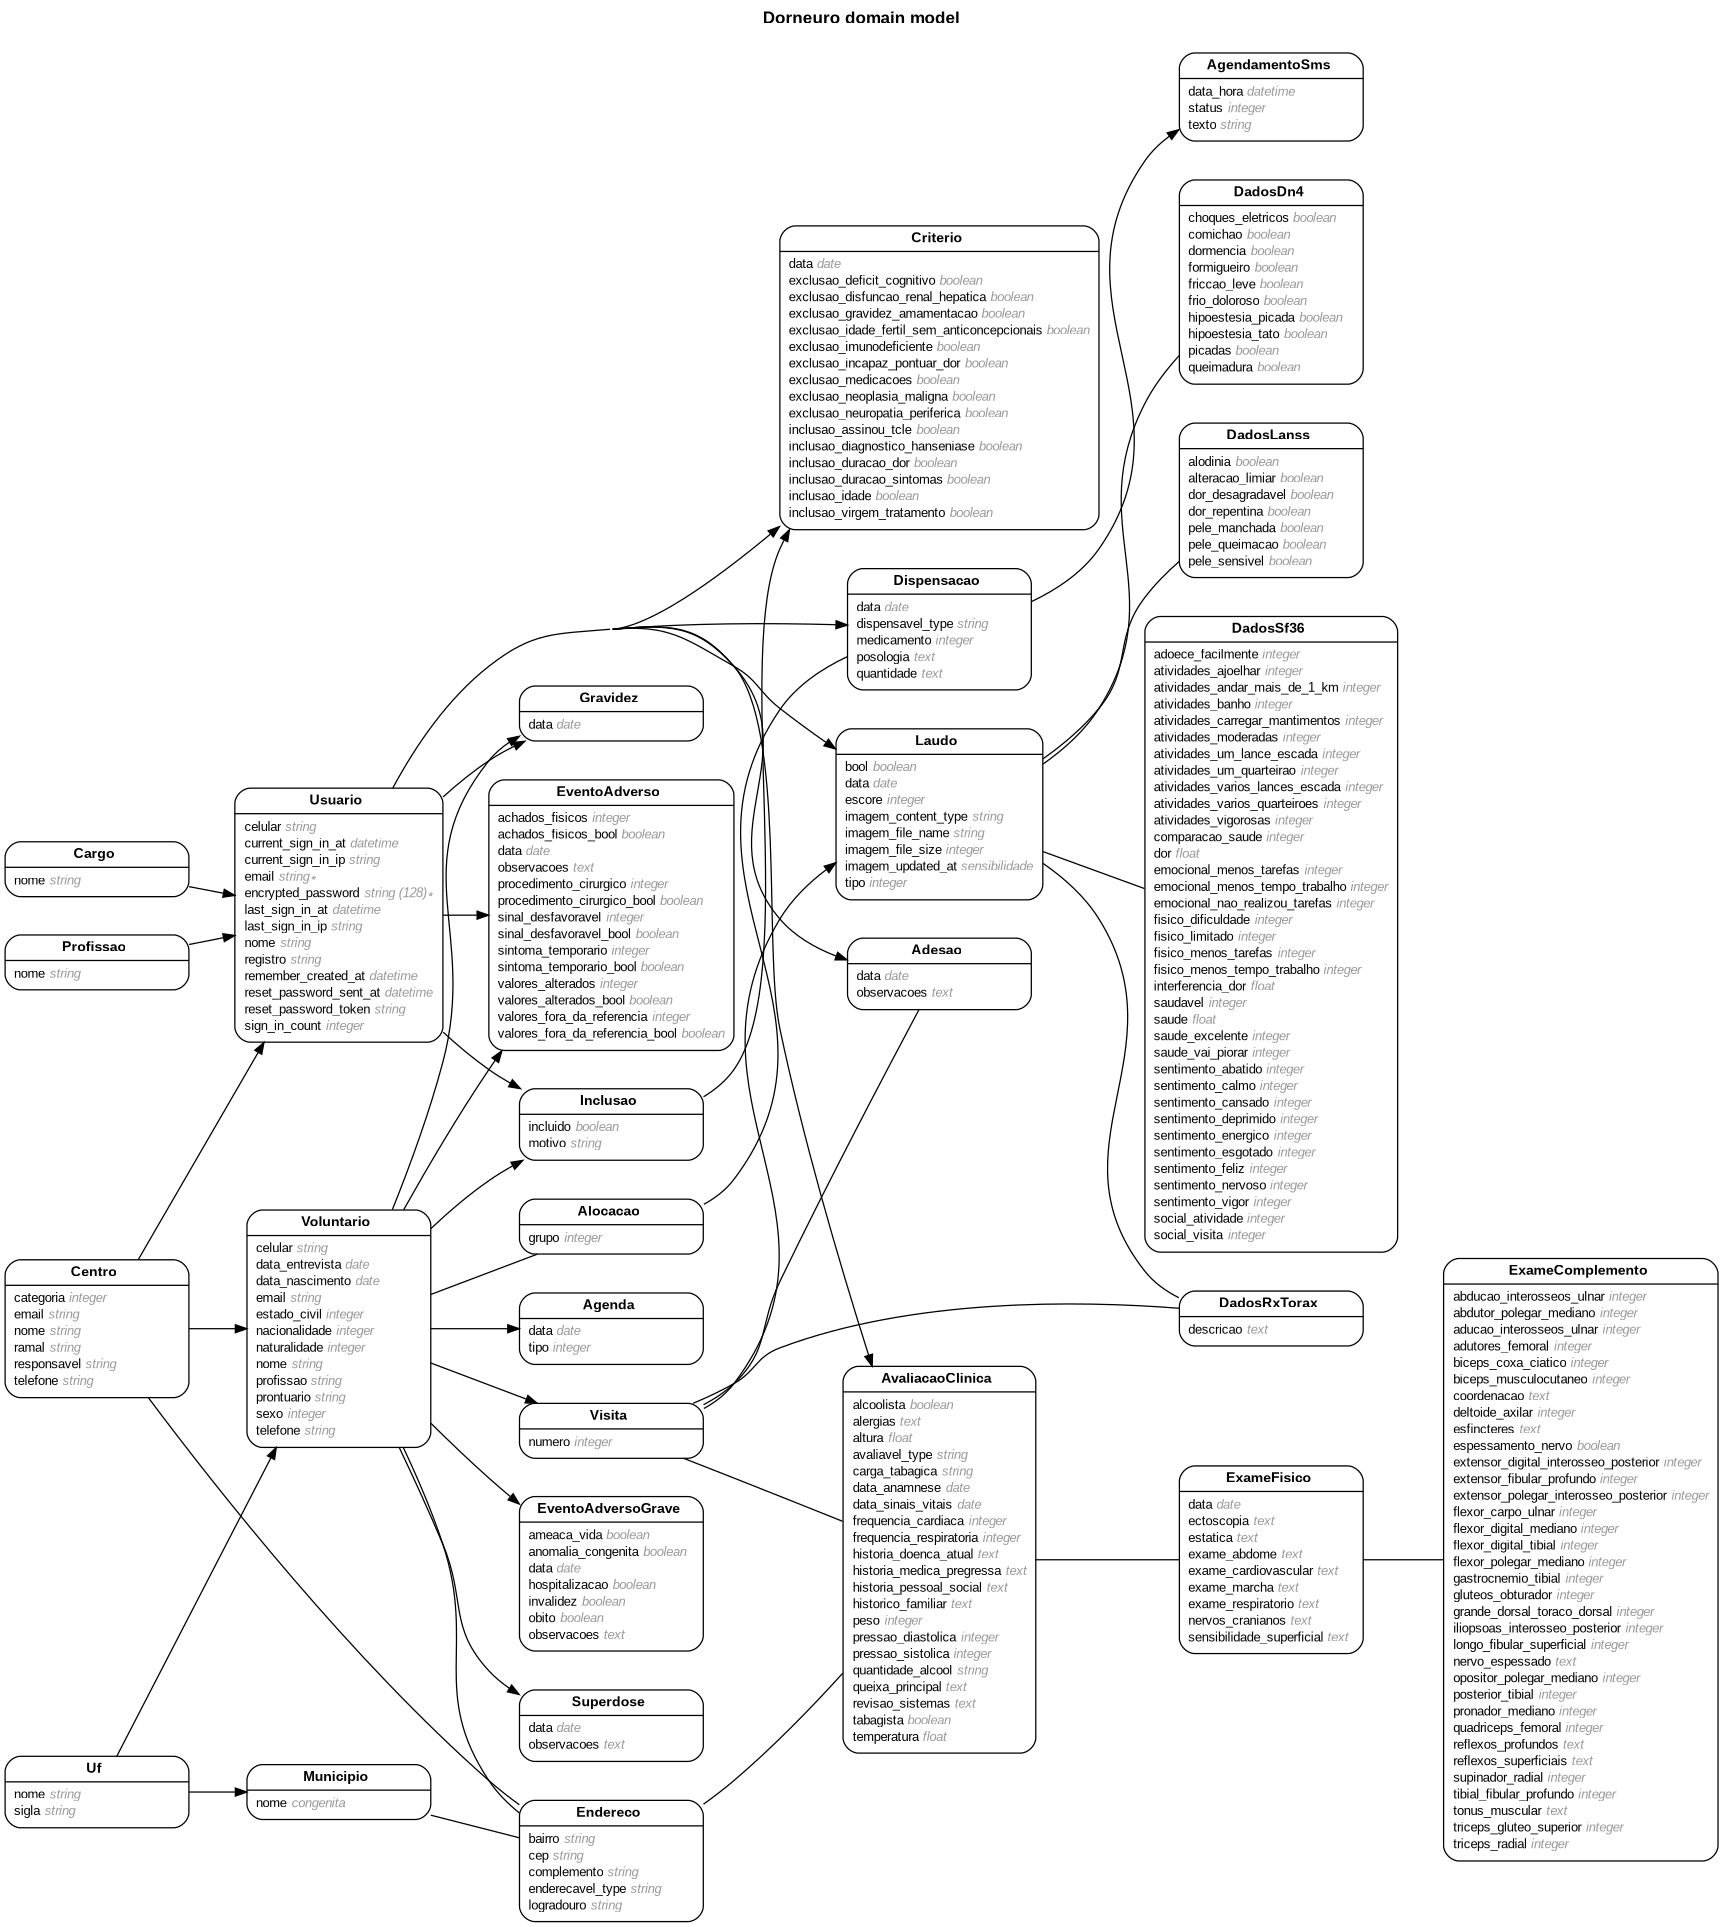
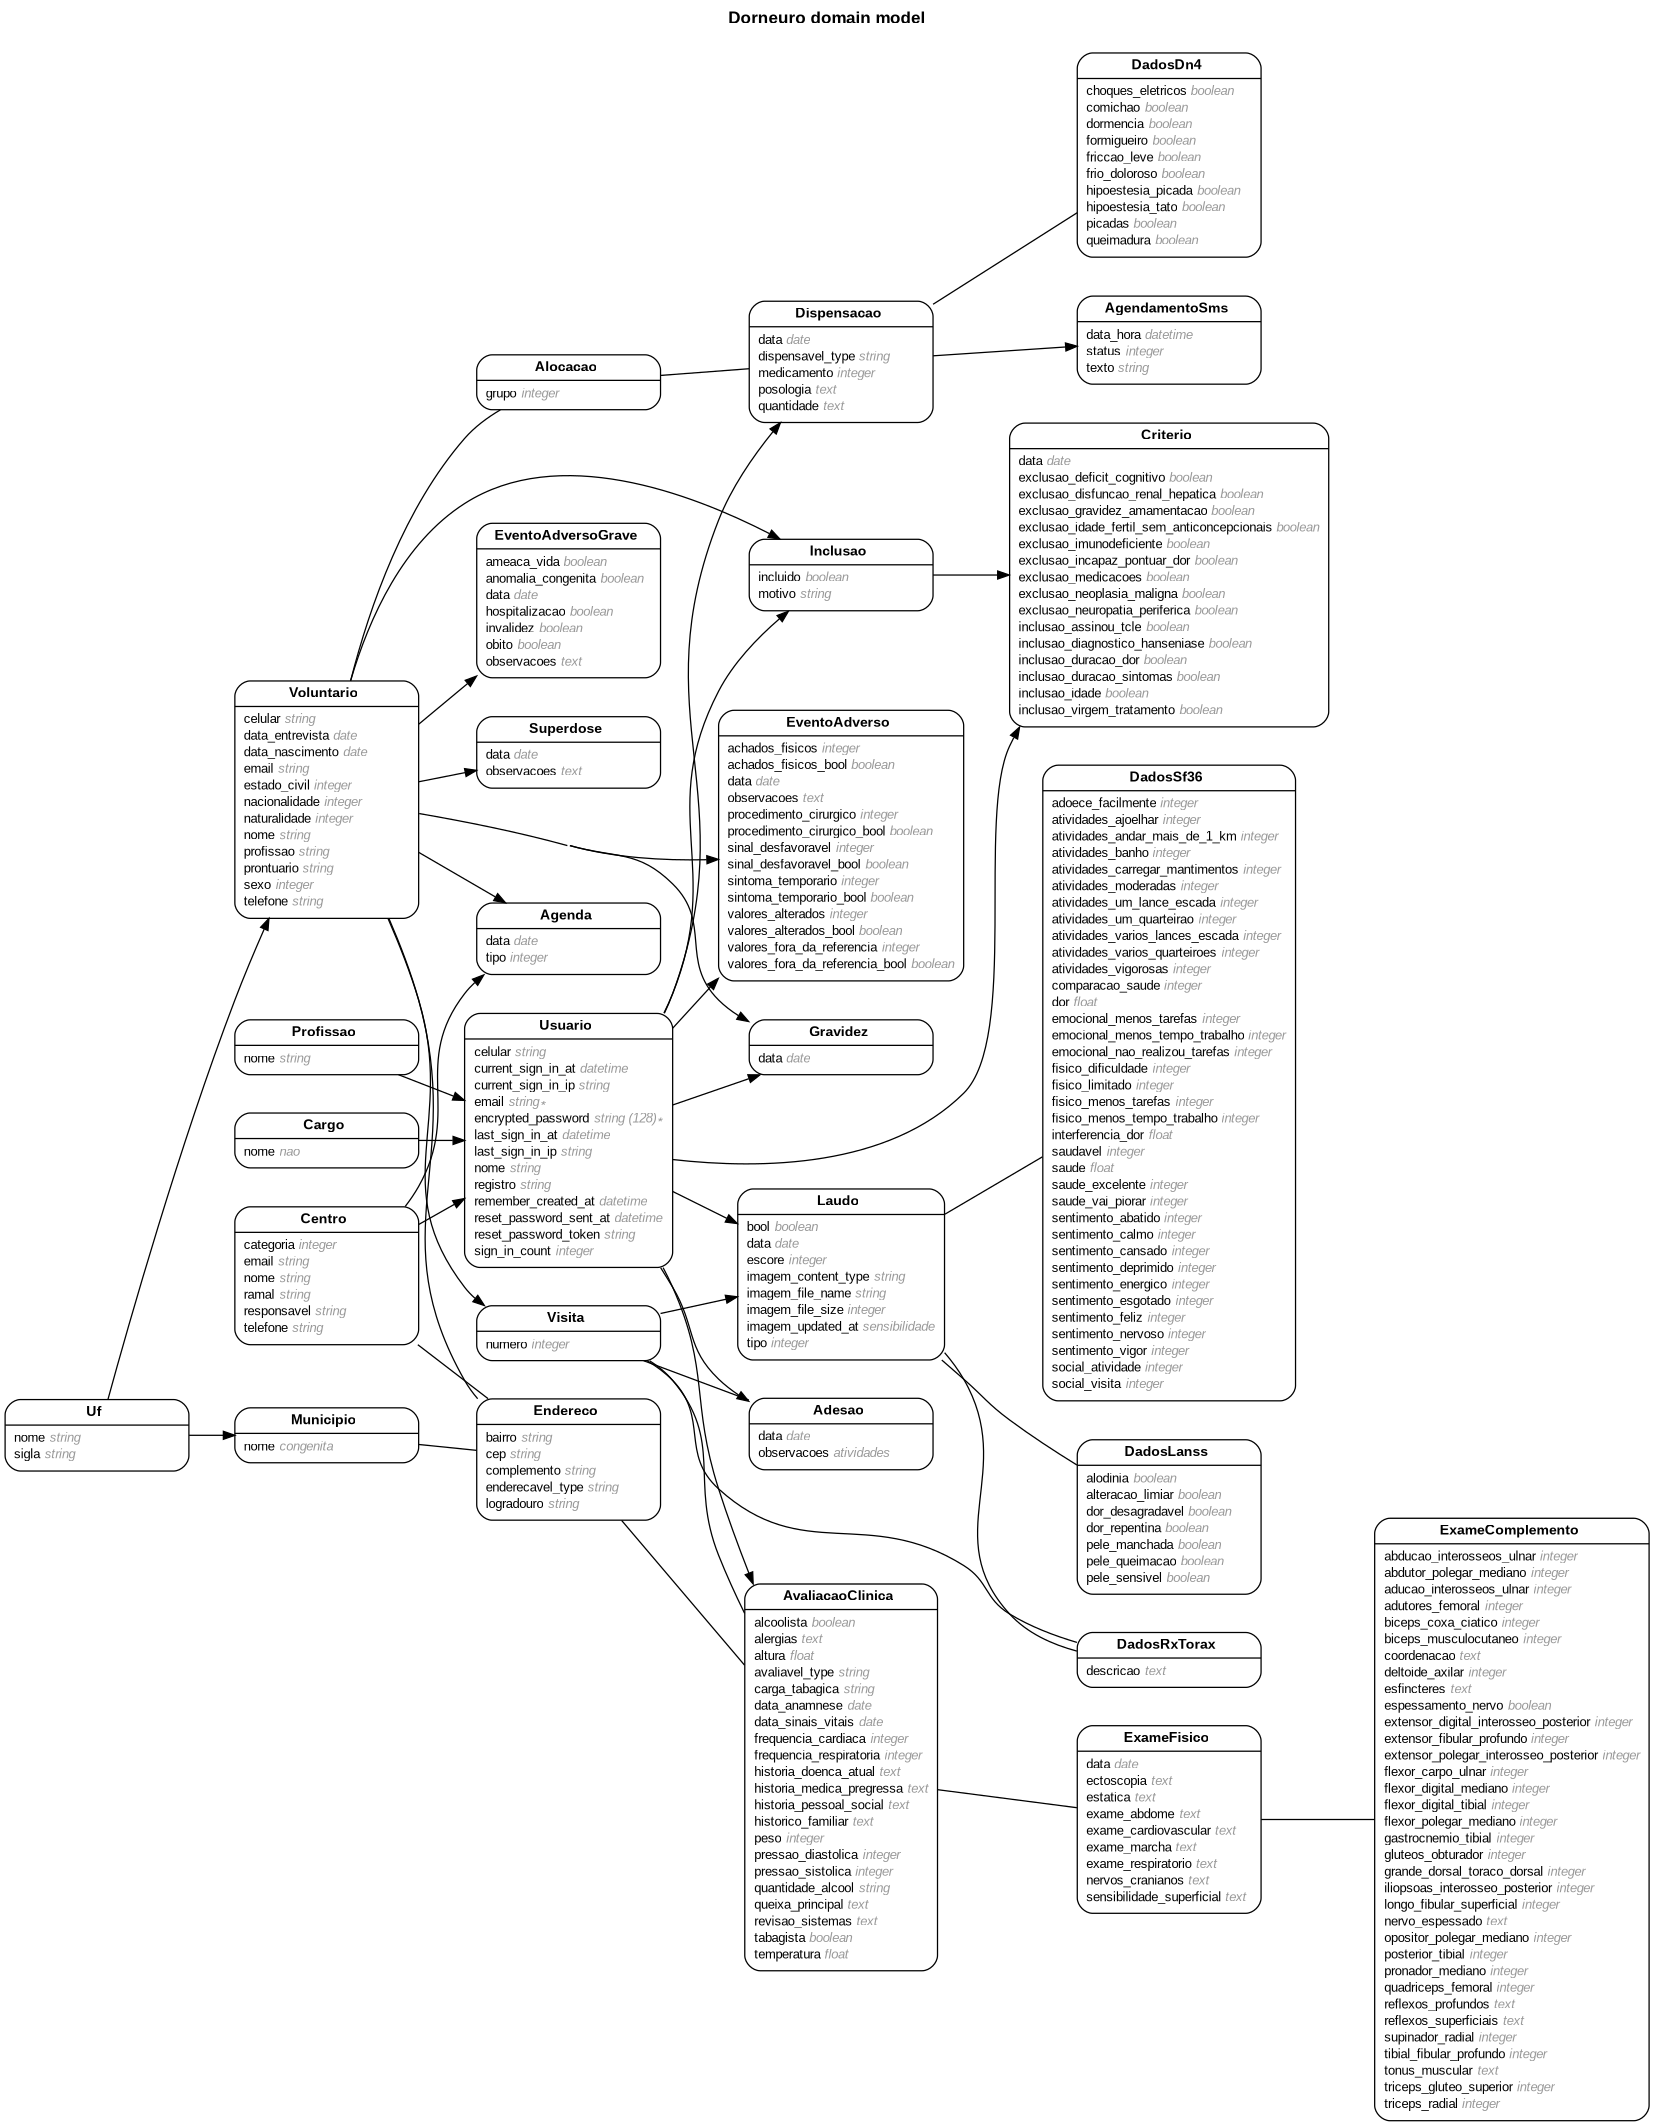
(1127, 567) -> (1005, 258)
(66, 881) -> (290, 1152)
(943, 993) -> (862, 1453)
(212, 1329) -> (439, 1057)
